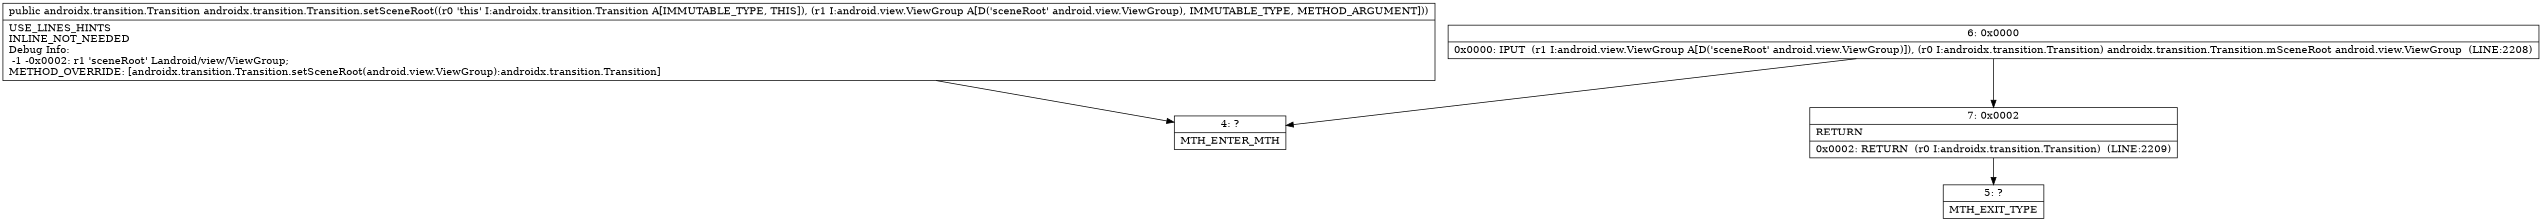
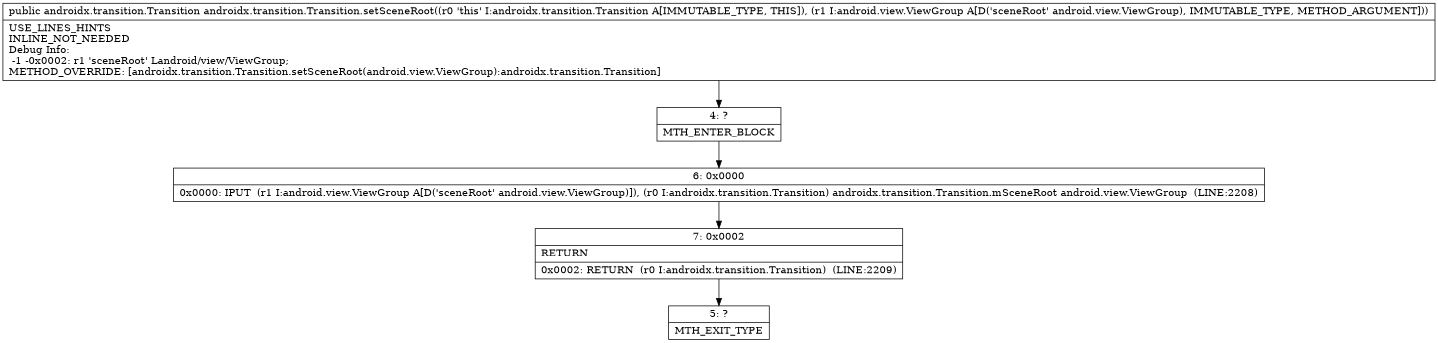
(1575, 92) -> (719, 151)
(1230, 141) -> (719, 132)
